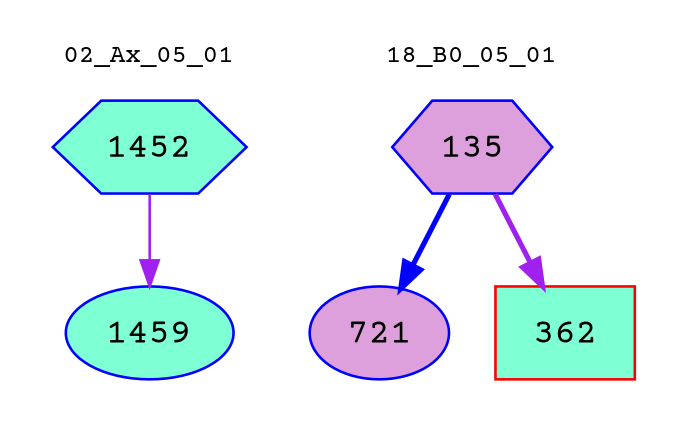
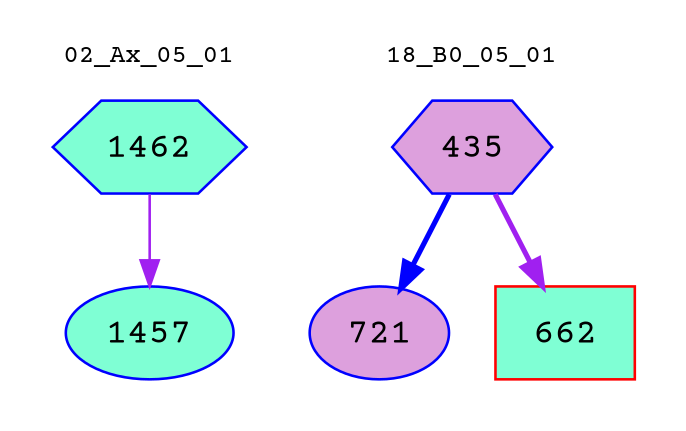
(150, 147) -> (150, 147)
(472, 147) -> (472, 147)
(150, 333) -> (150, 333)
(565, 333) -> (565, 333)
